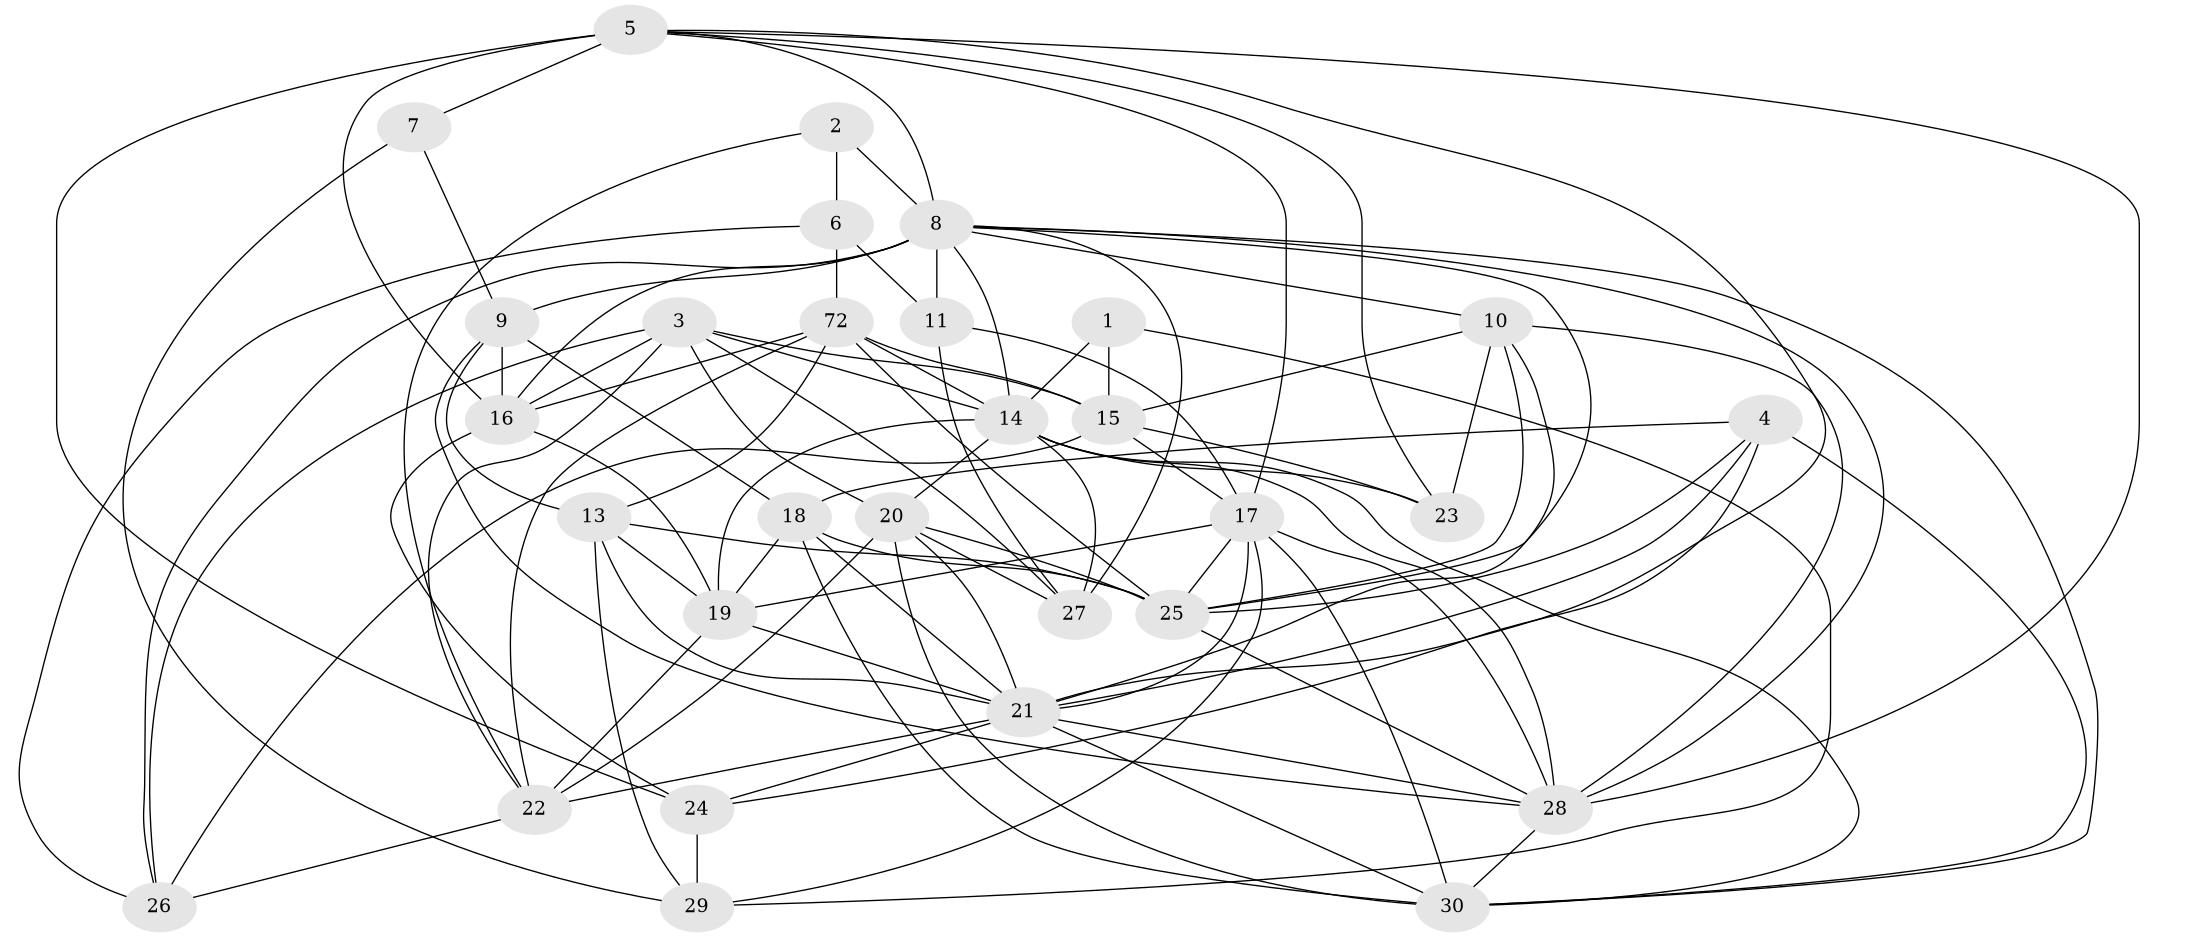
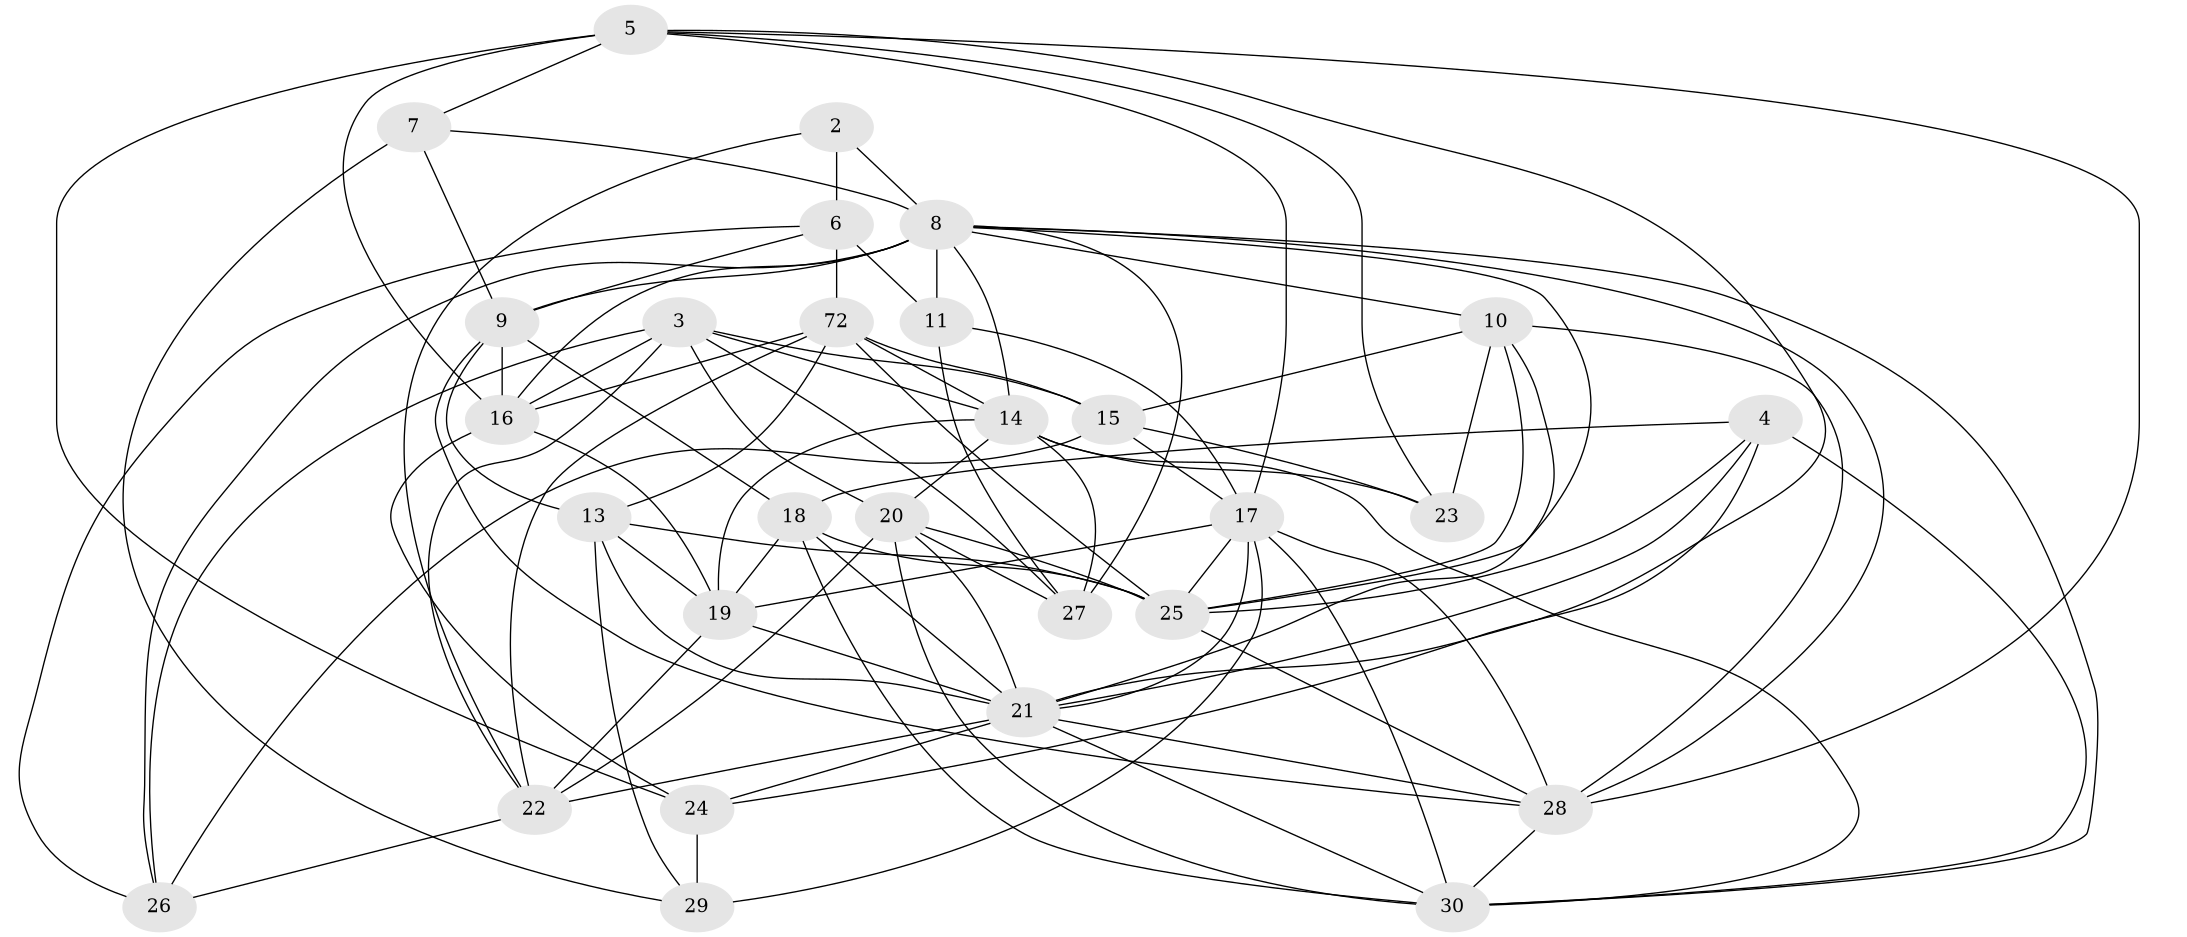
(834, 70) -> (670, 155)
none -> (661, 272)
(1109, 322) -> none
(1354, 542) -> none
